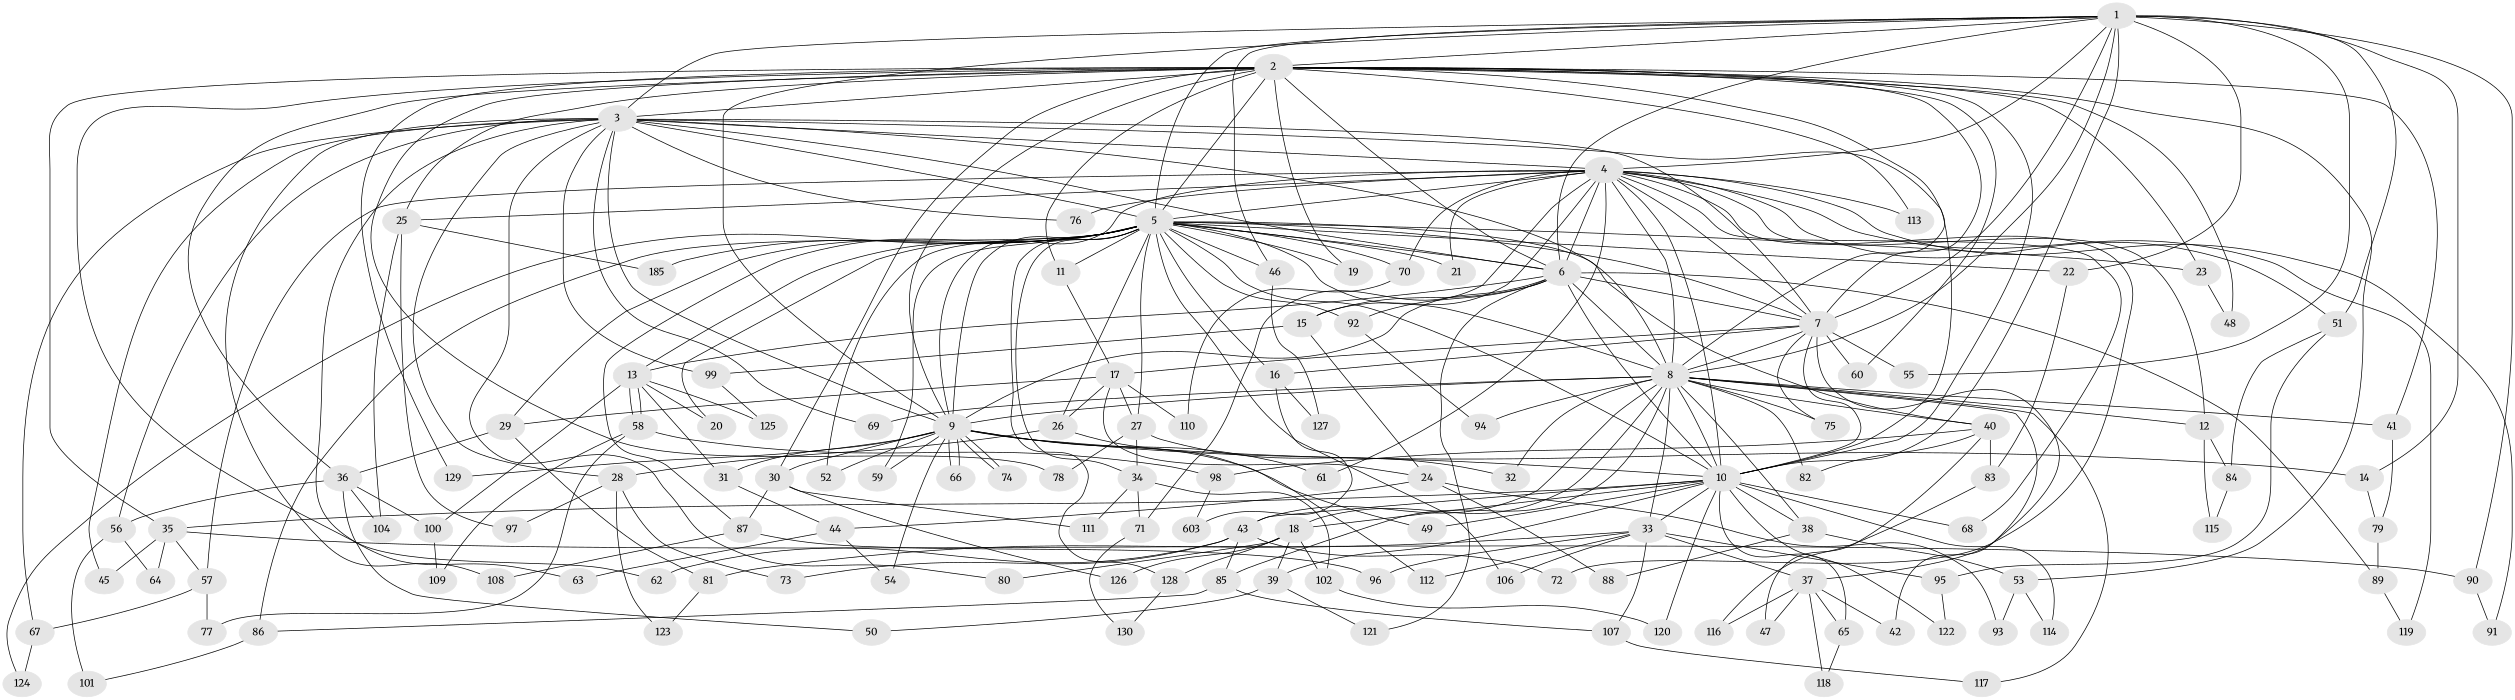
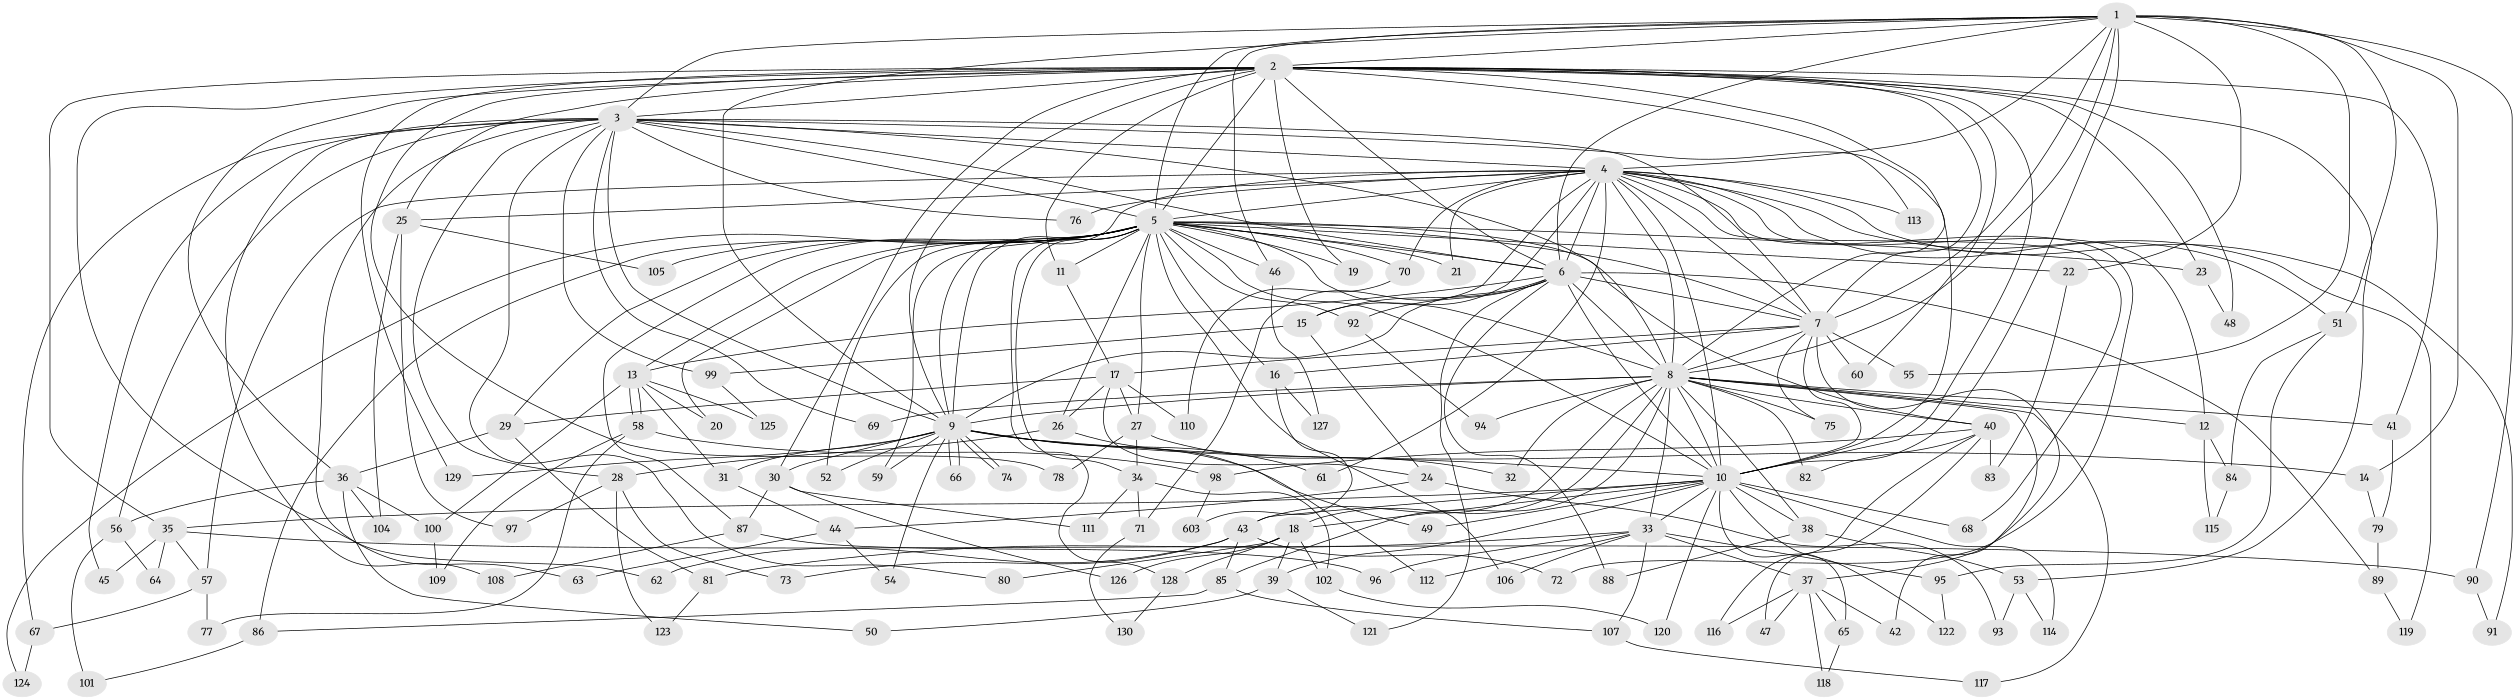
(657, 273) -> (657, 273)
(1516, 524) -> (1459, 444)
(1897, 525) -> (1846, 529)
